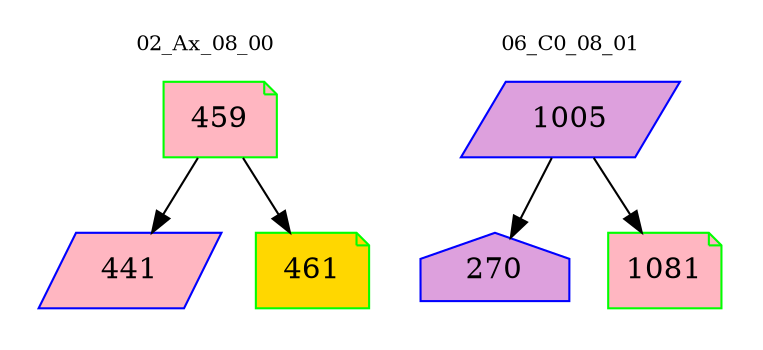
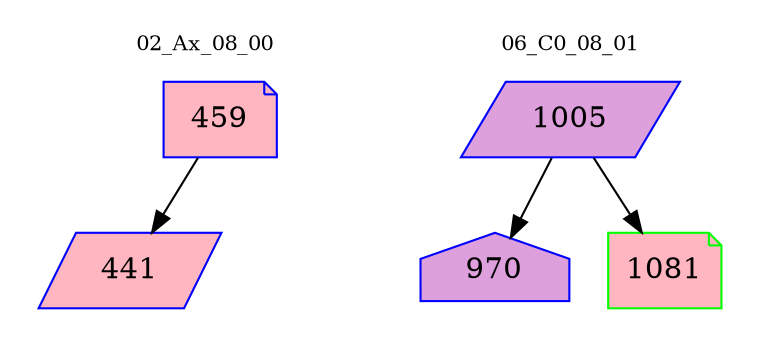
(220, 120) -> (220, 120)
(312, 271) -> none
(495, 271) -> (495, 271)
